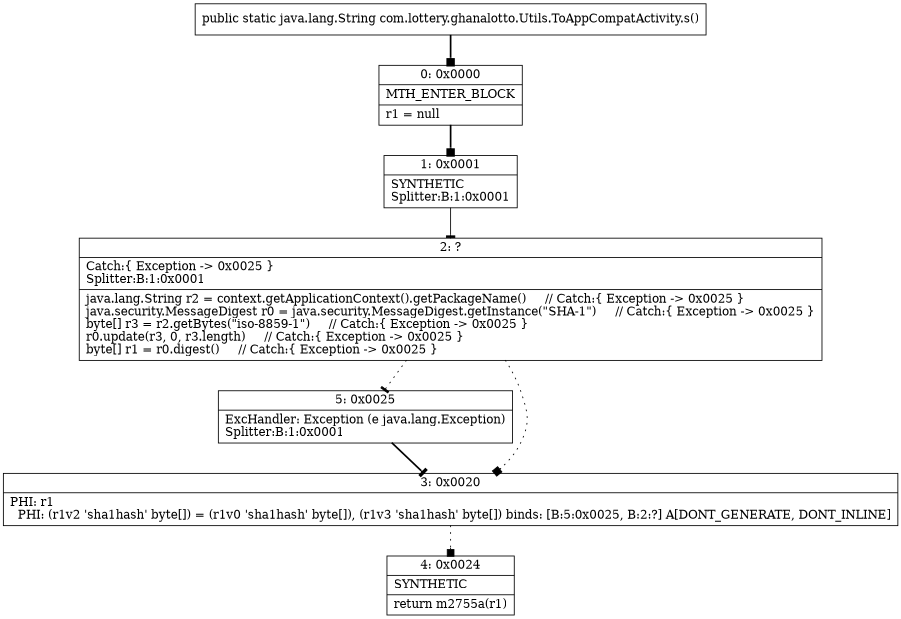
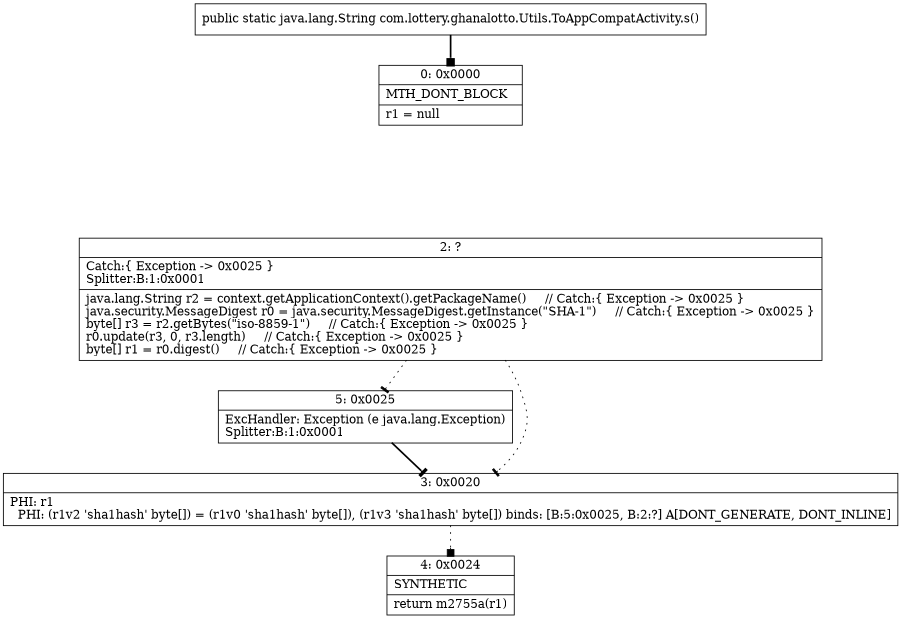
(451, 94) -> (447, 94)
(451, 182) -> none
(527, 418) -> (527, 418)
